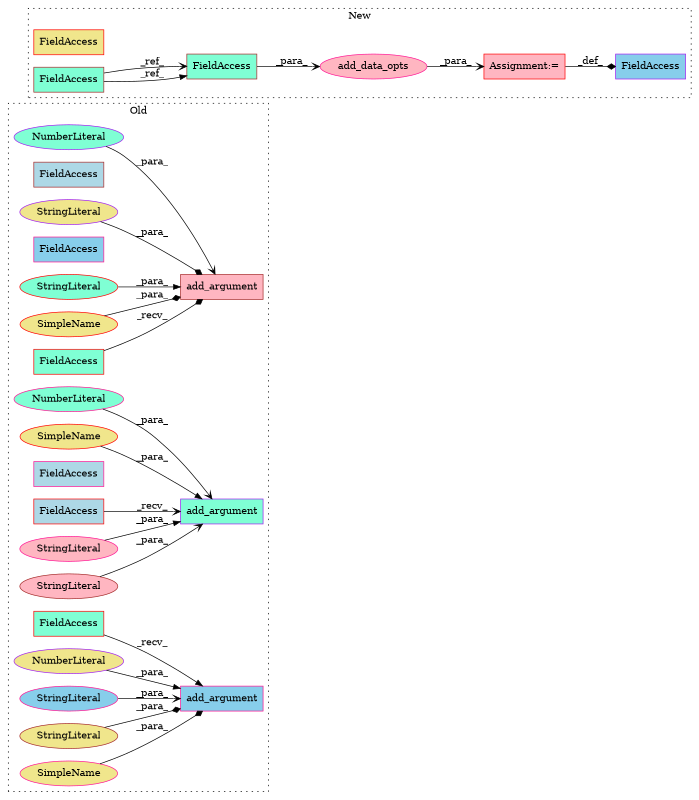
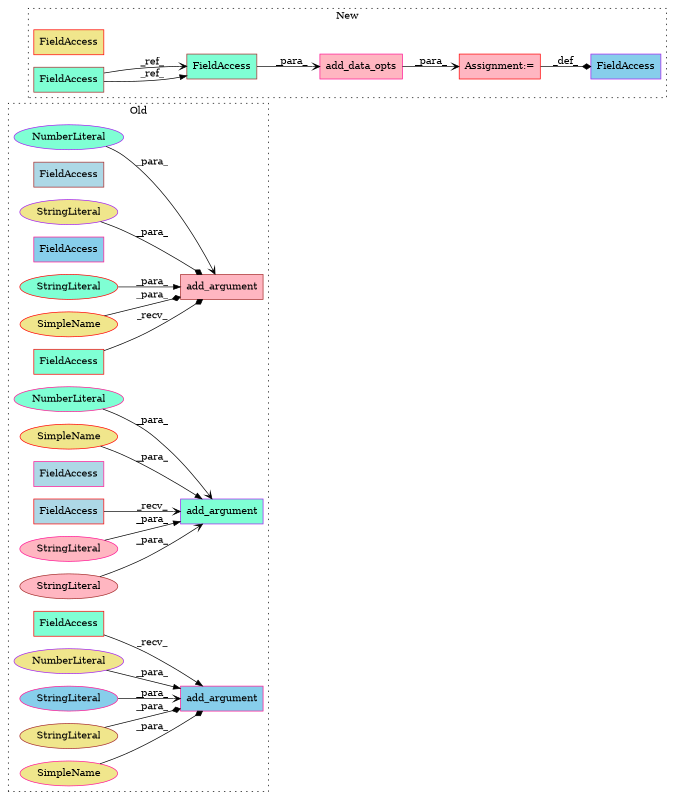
(374, 67) -> (361, 67)
